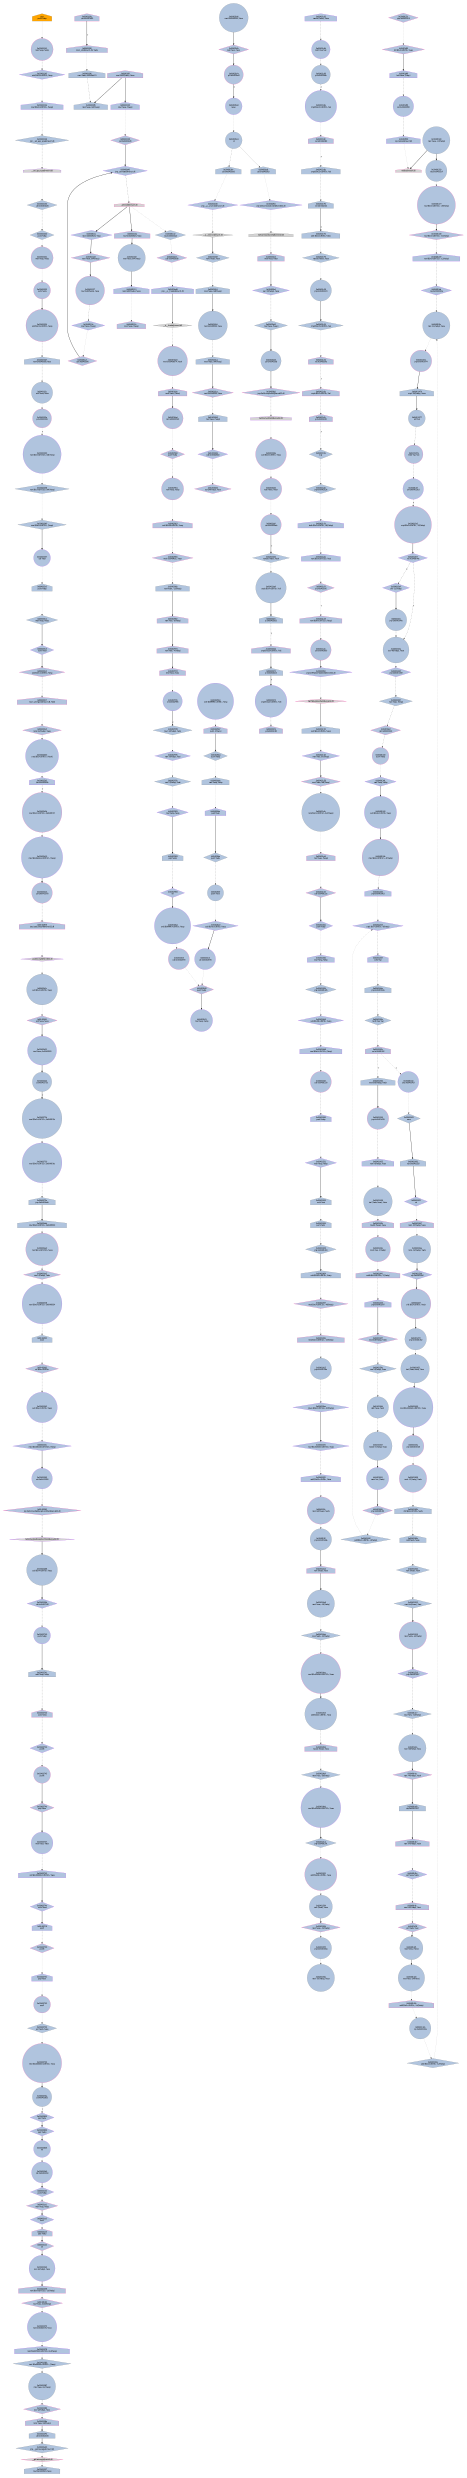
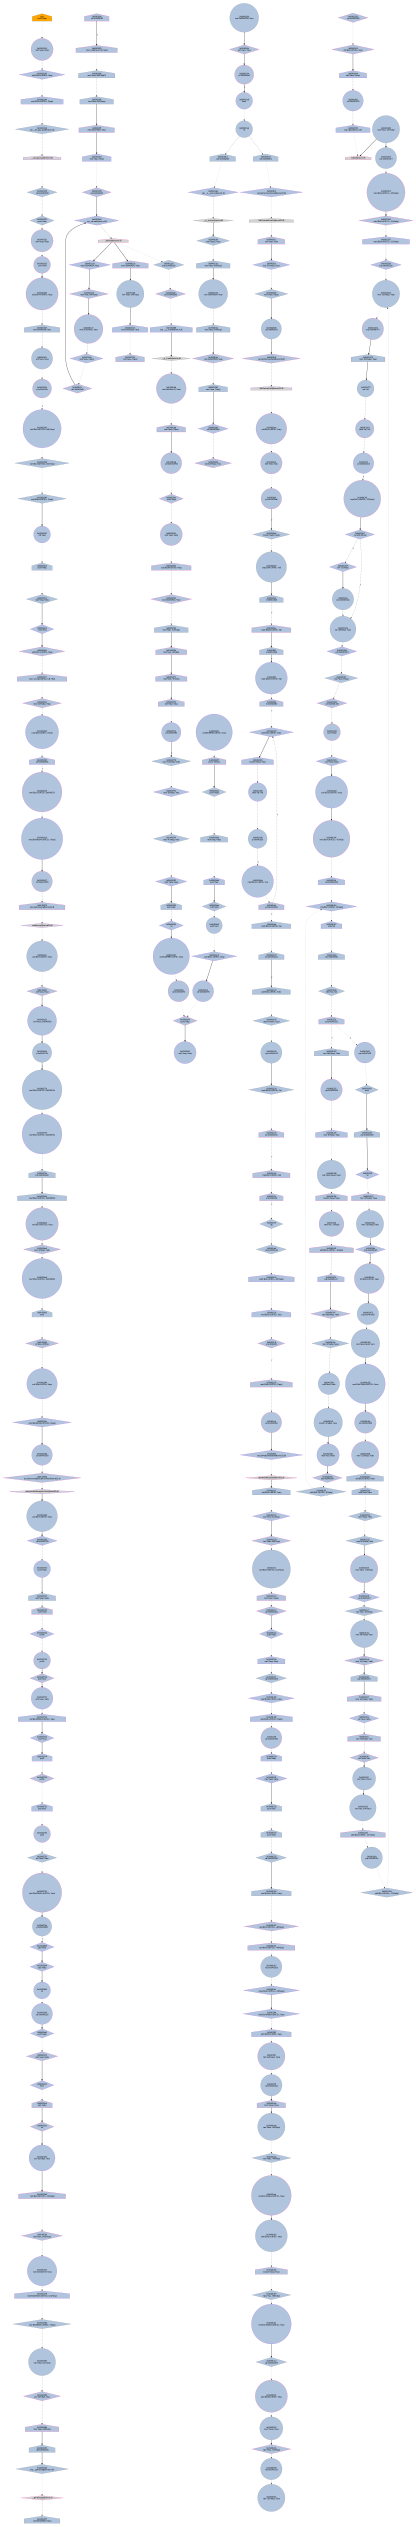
(109, 90) -> (97, 114)
none -> (271, 732)
